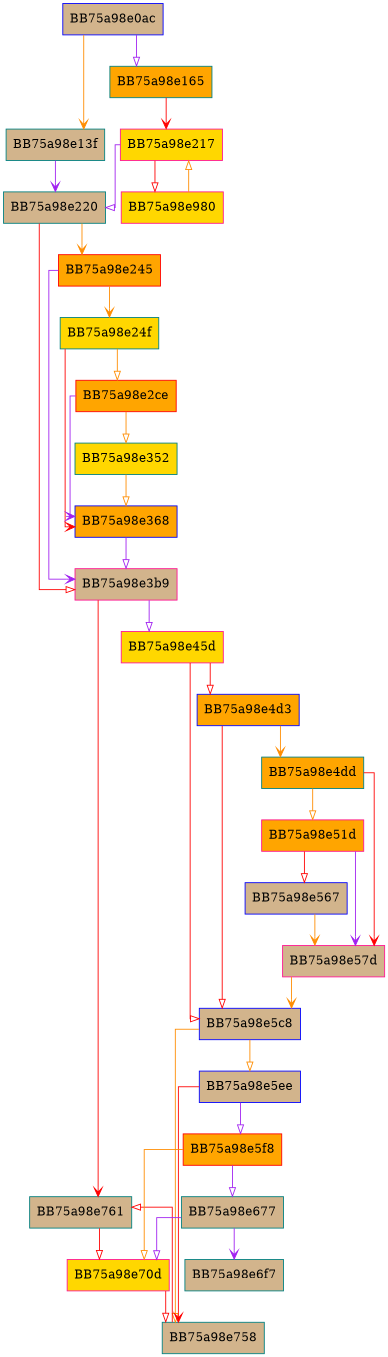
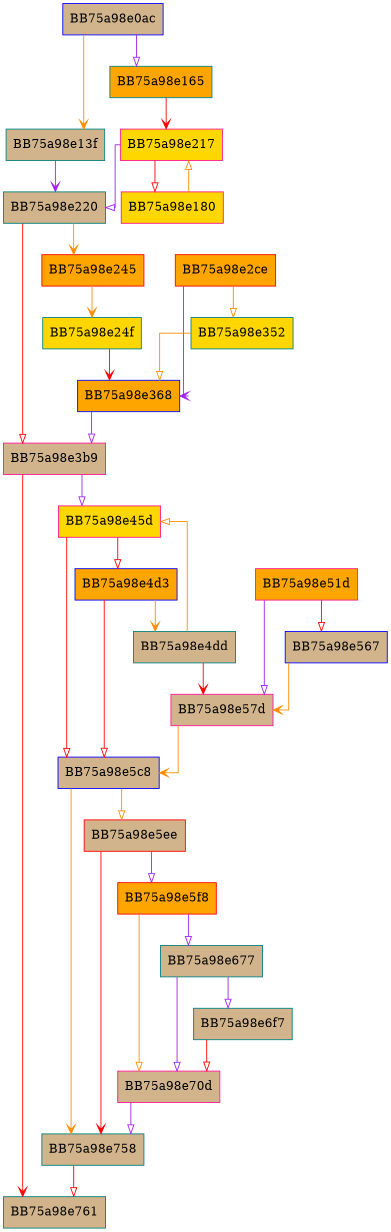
(172, 208) -> (172, 208)
(117, 360) -> none
(49, 429) -> none
(313, 773) -> (184, 647)
(313, 800) -> (187, 568)
(355, 894) -> (264, 643)
(250, 1087) -> (135, 836)
(175, 1160) -> (71, 957)
(99, 1239) -> (207, 1051)
(234, 1239) -> (228, 988)
(118, 1275) -> (169, 1087)
(166, 1302) -> (131, 1114)
